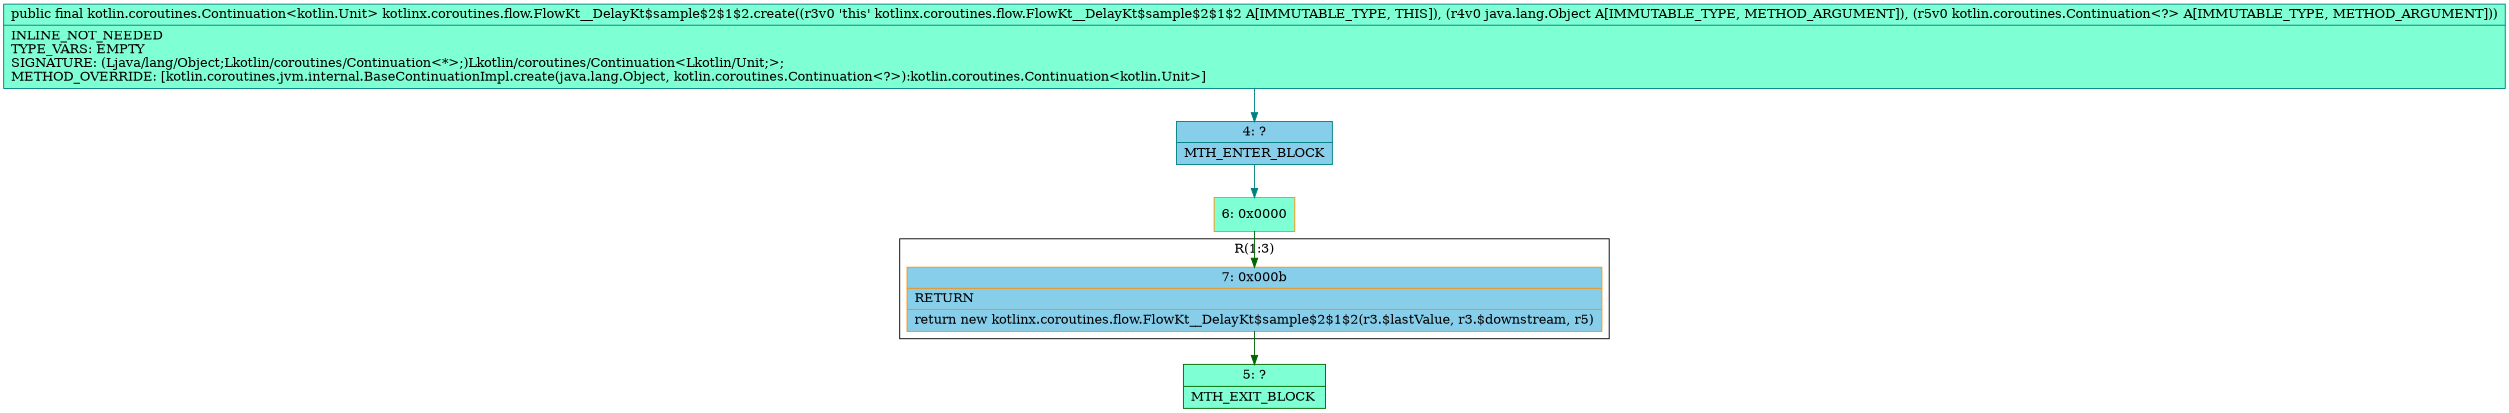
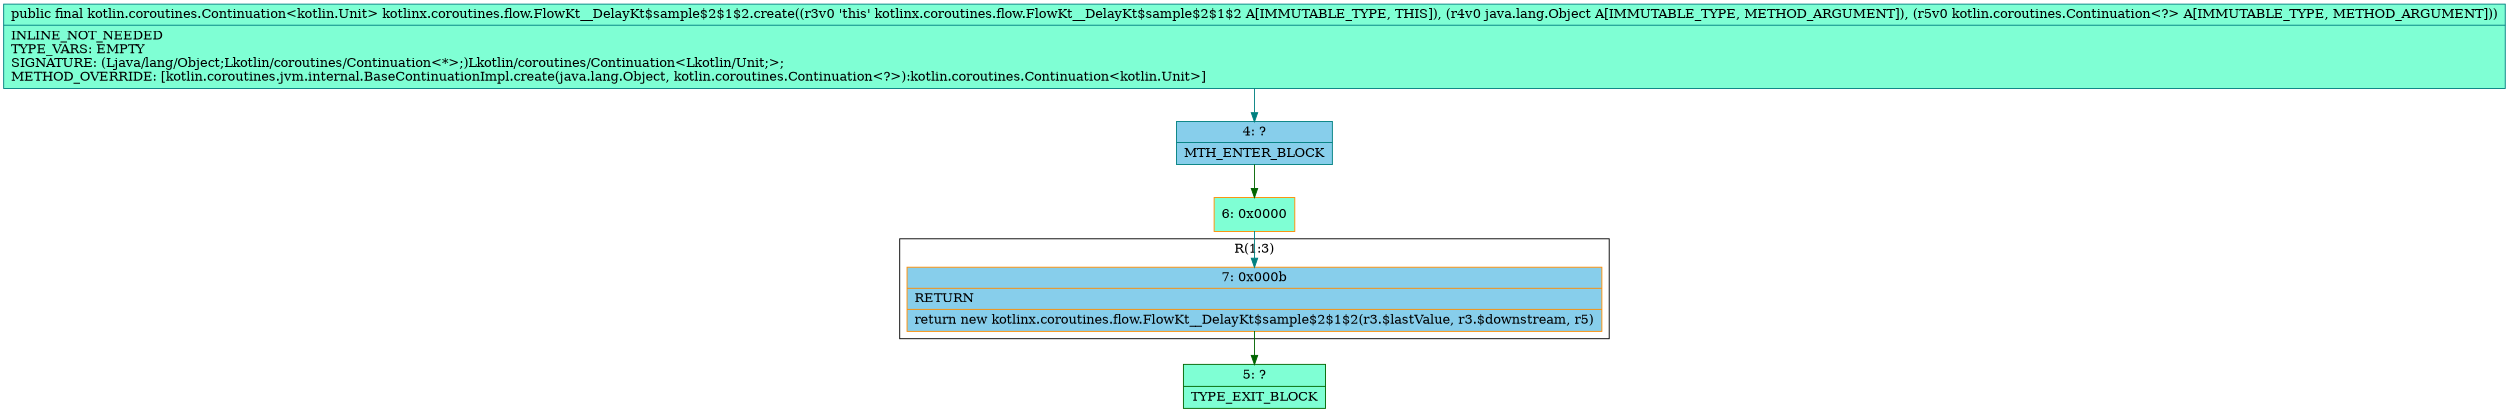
(1254, 176) -> (1254, 176)
(1254, 245) -> (1254, 245)
(1253, 397) -> (1254, 397)
